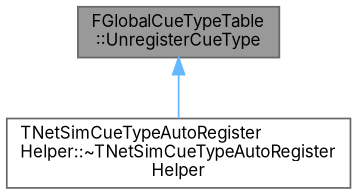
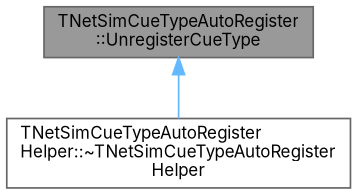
(179, 32) -> (179, 32)
